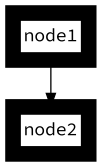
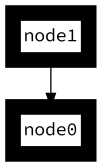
(51, 130) -> (51, 130)
